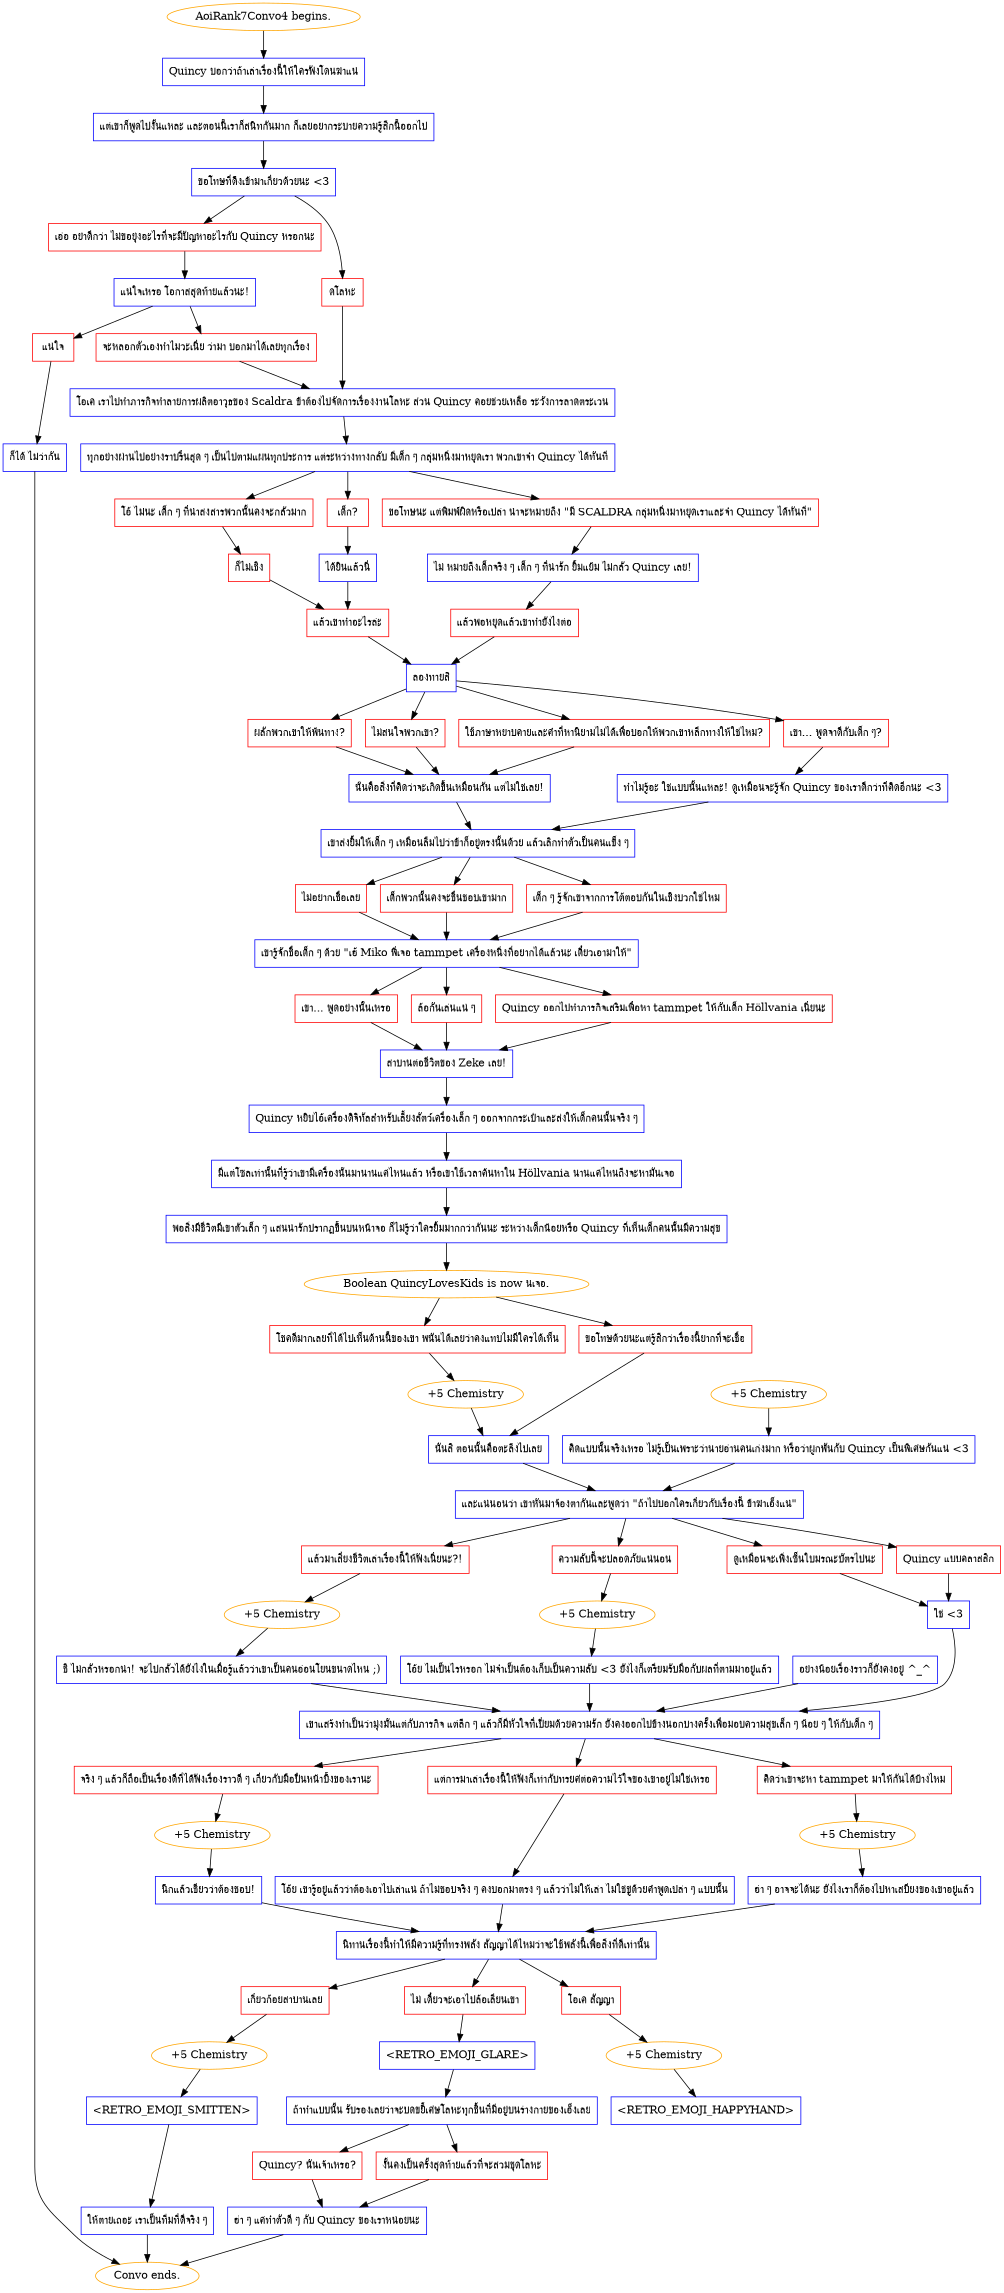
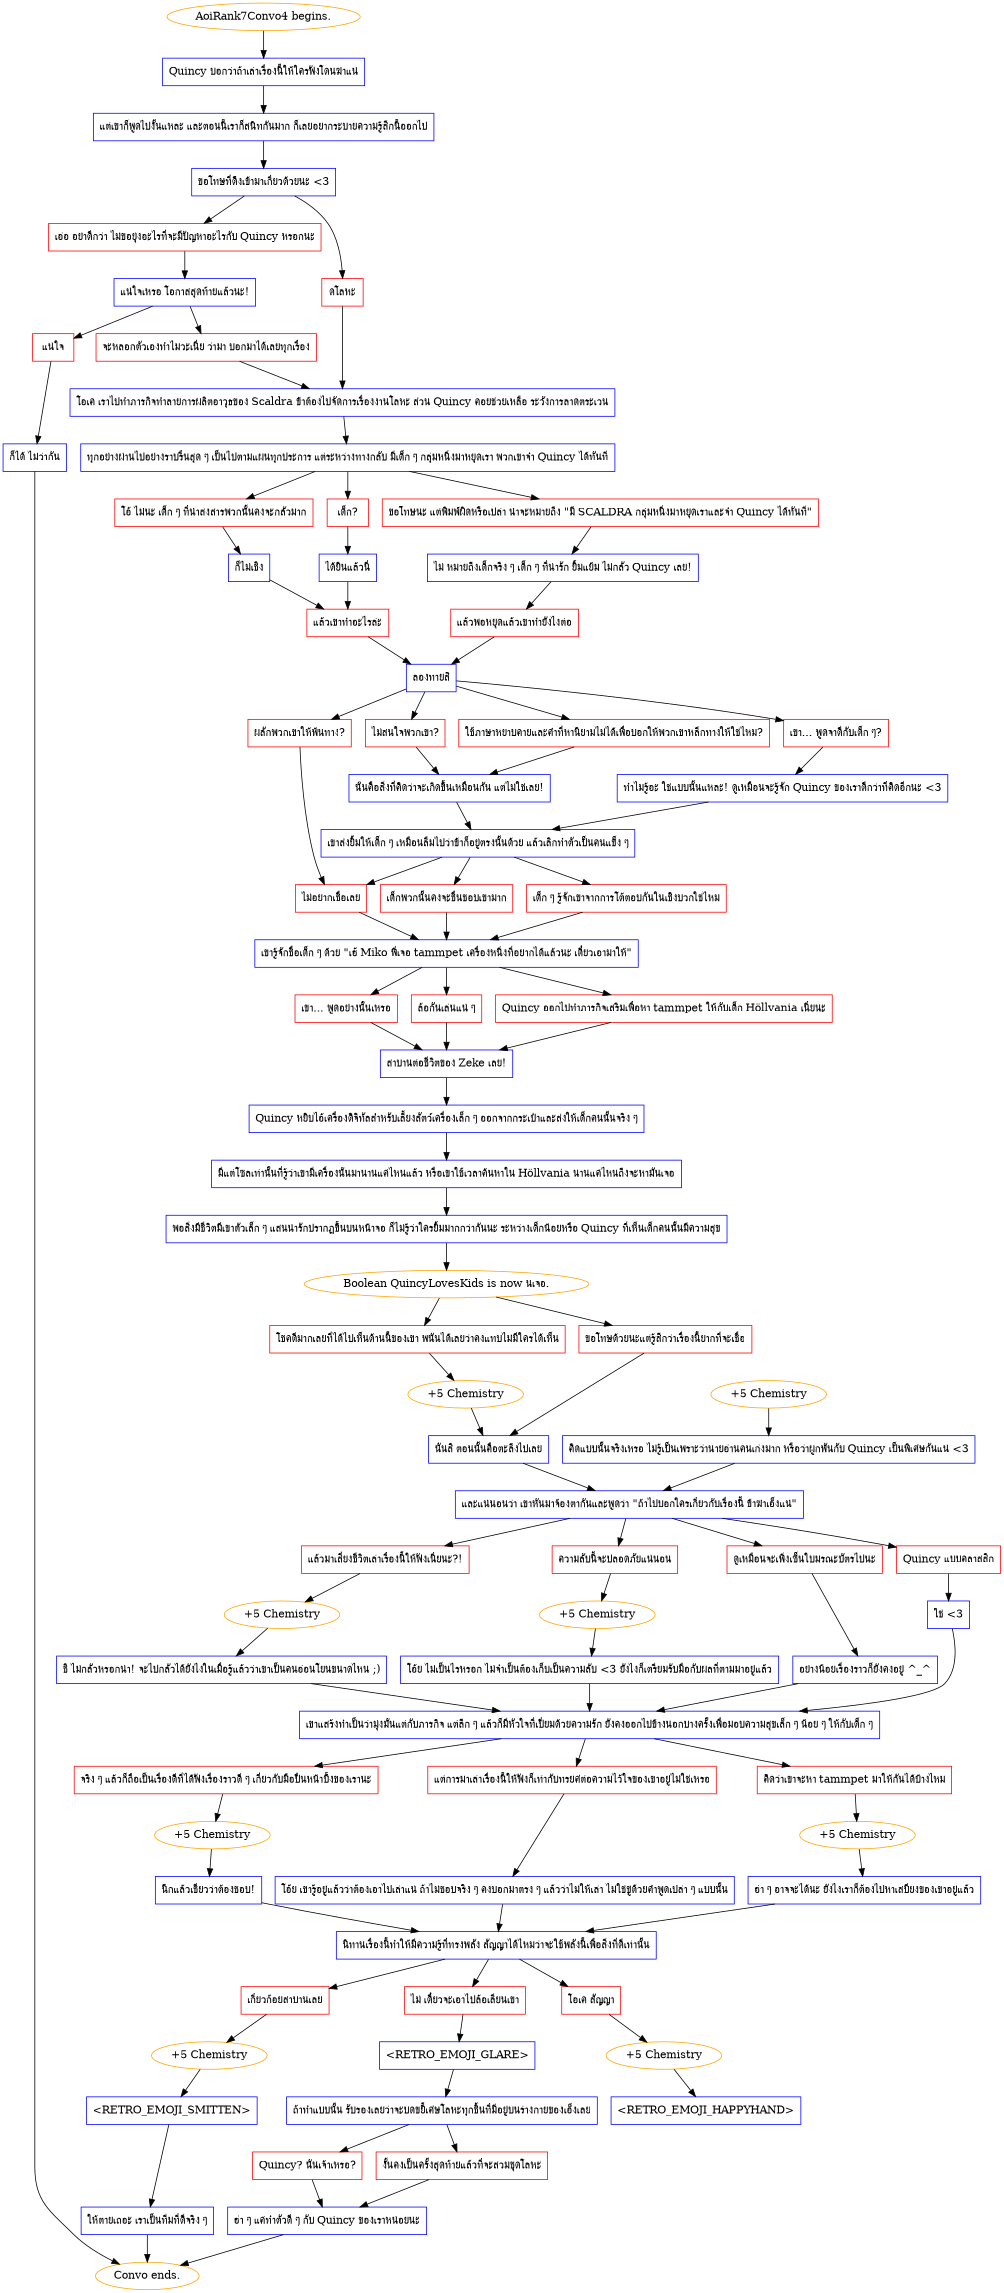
(249, 568) -> (249, 568)
(371, 759) -> (306, 813)
(880, 1588) -> (833, 1611)
